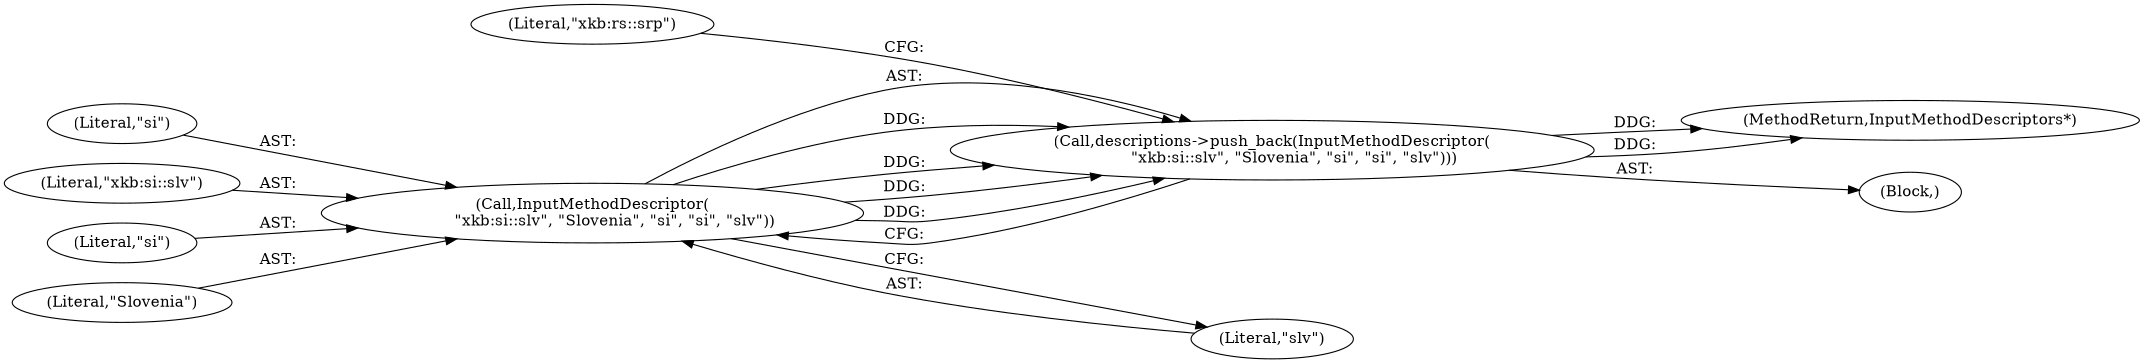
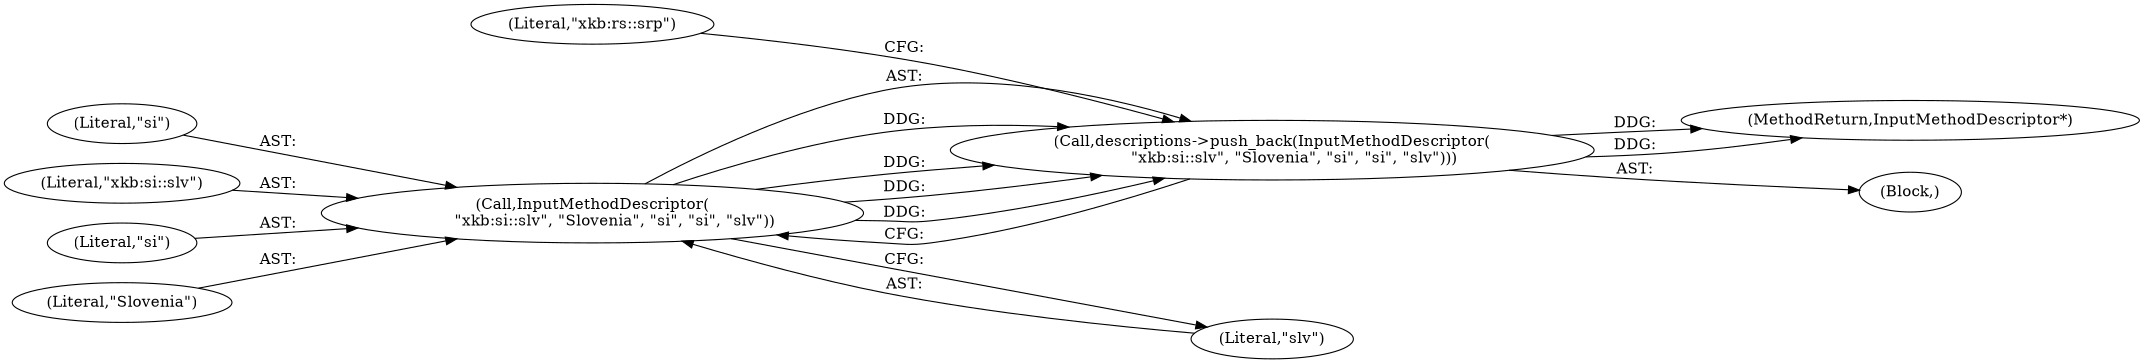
(1910, 120) -> (1910, 120)
